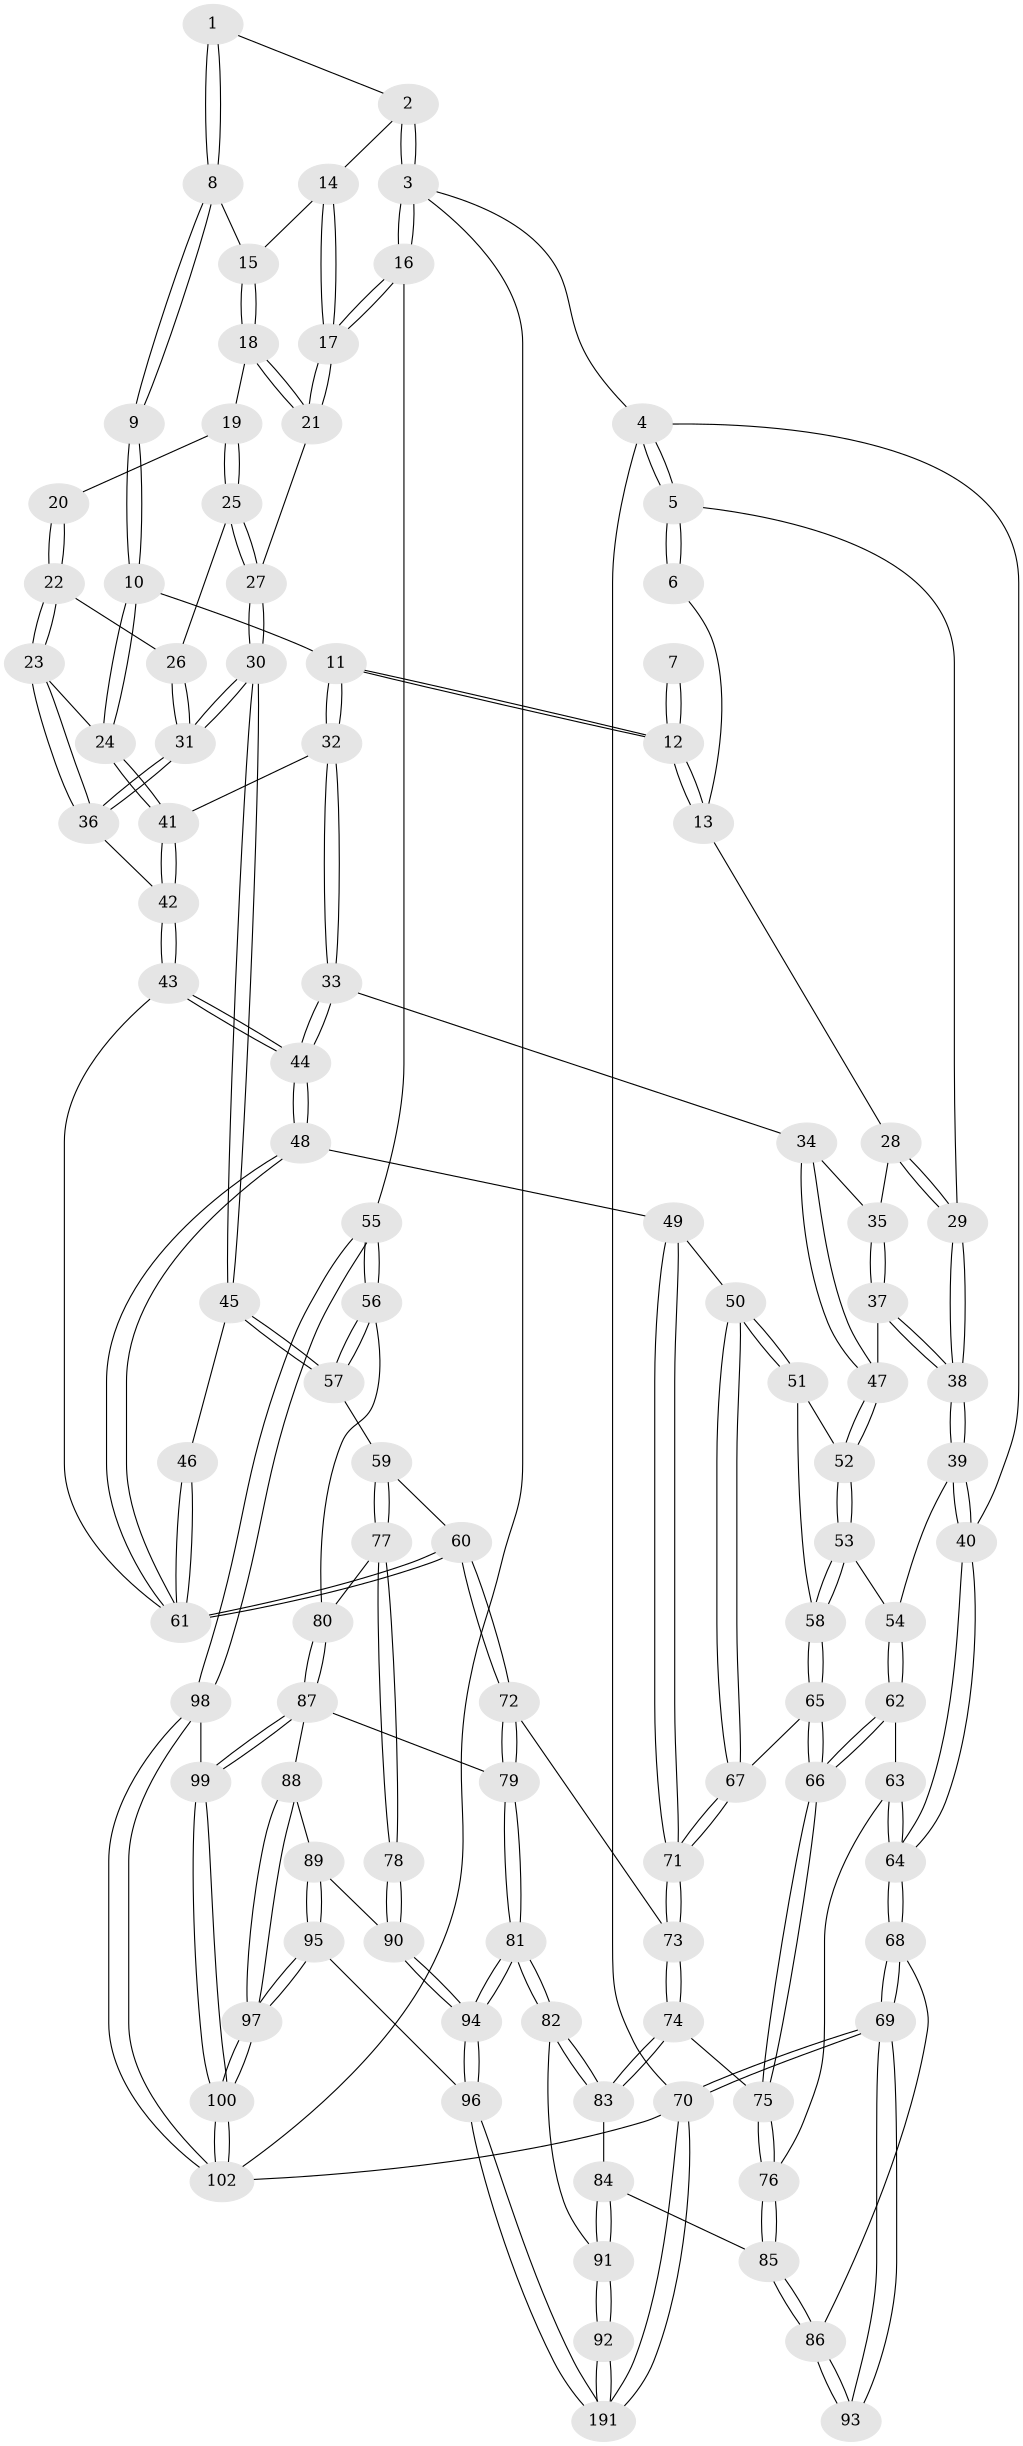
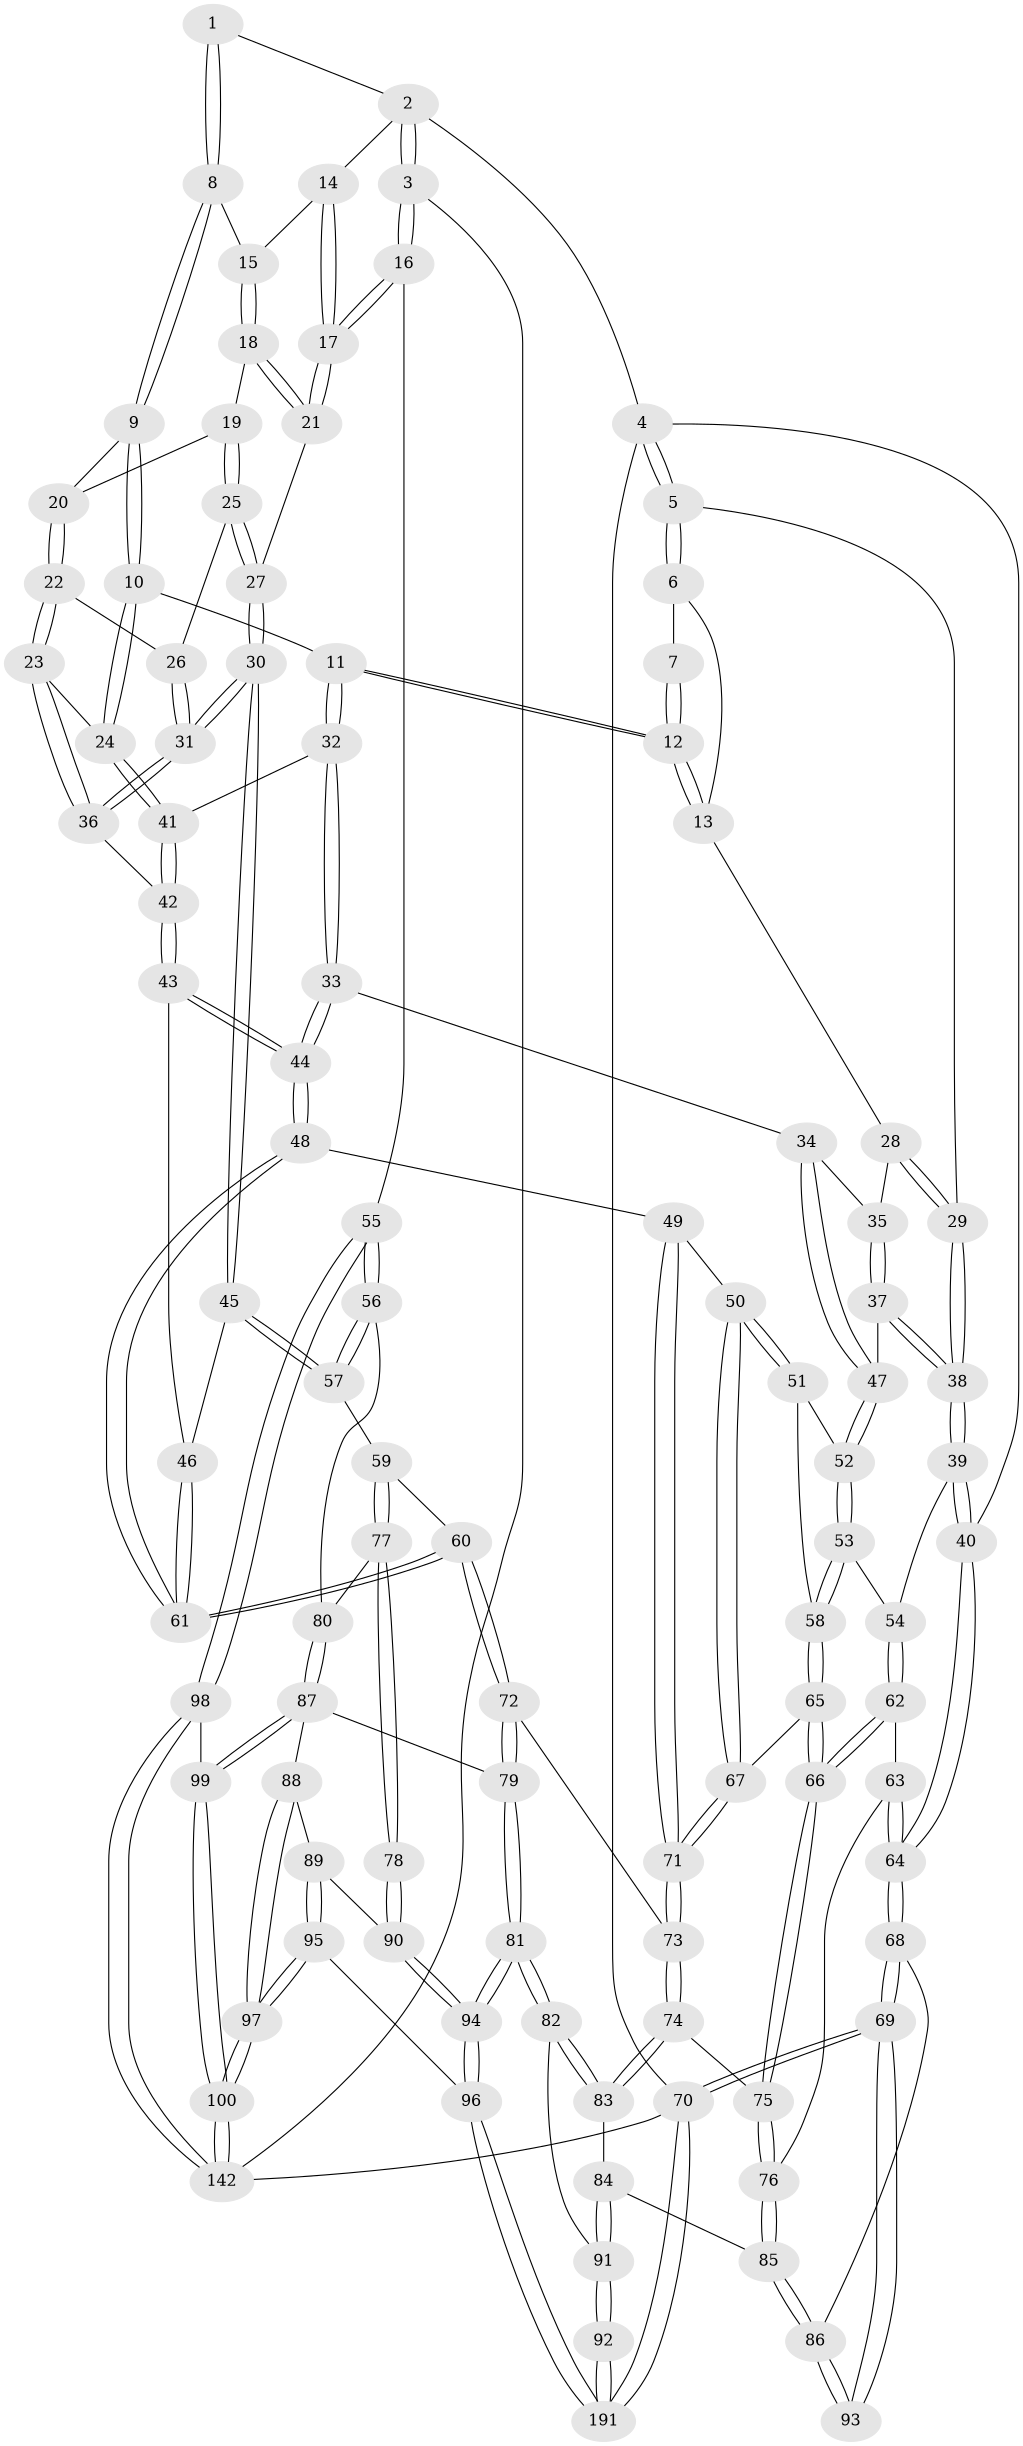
(559, 273) -> (564, 240)
none -> (97, 464)
none -> (674, 624)
(64, 1307) -> (169, 1223)
(222, 2182) -> (222, 2182)
